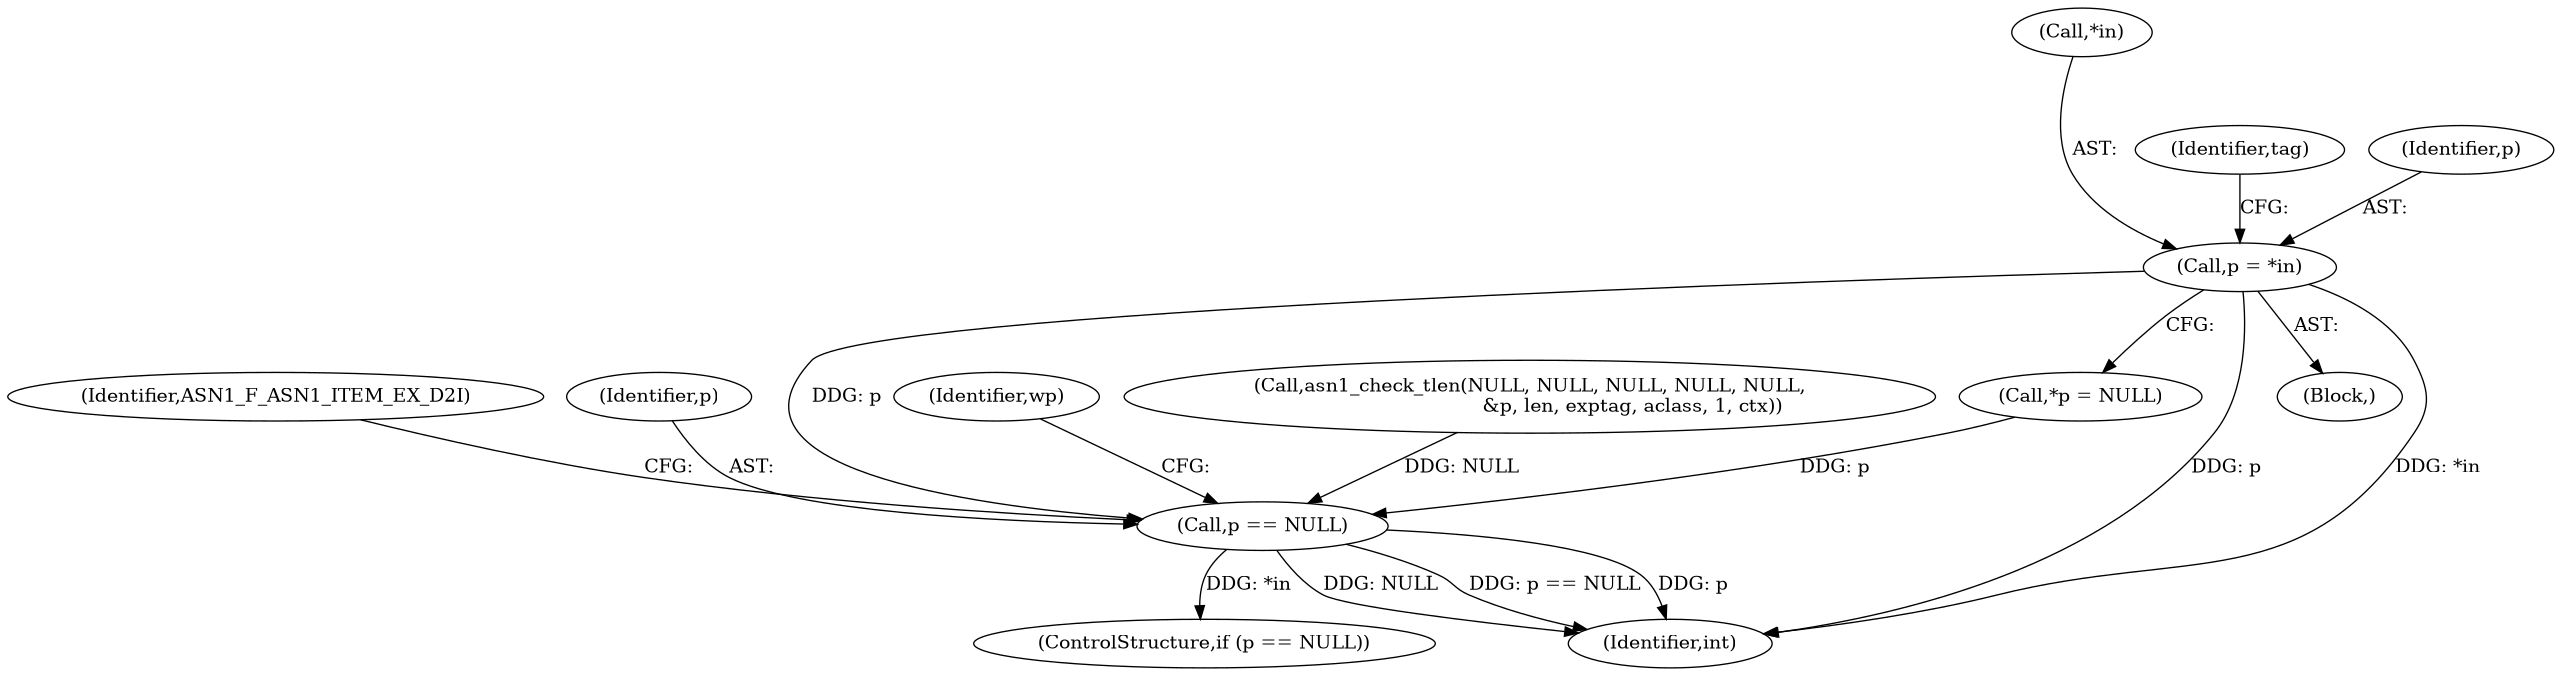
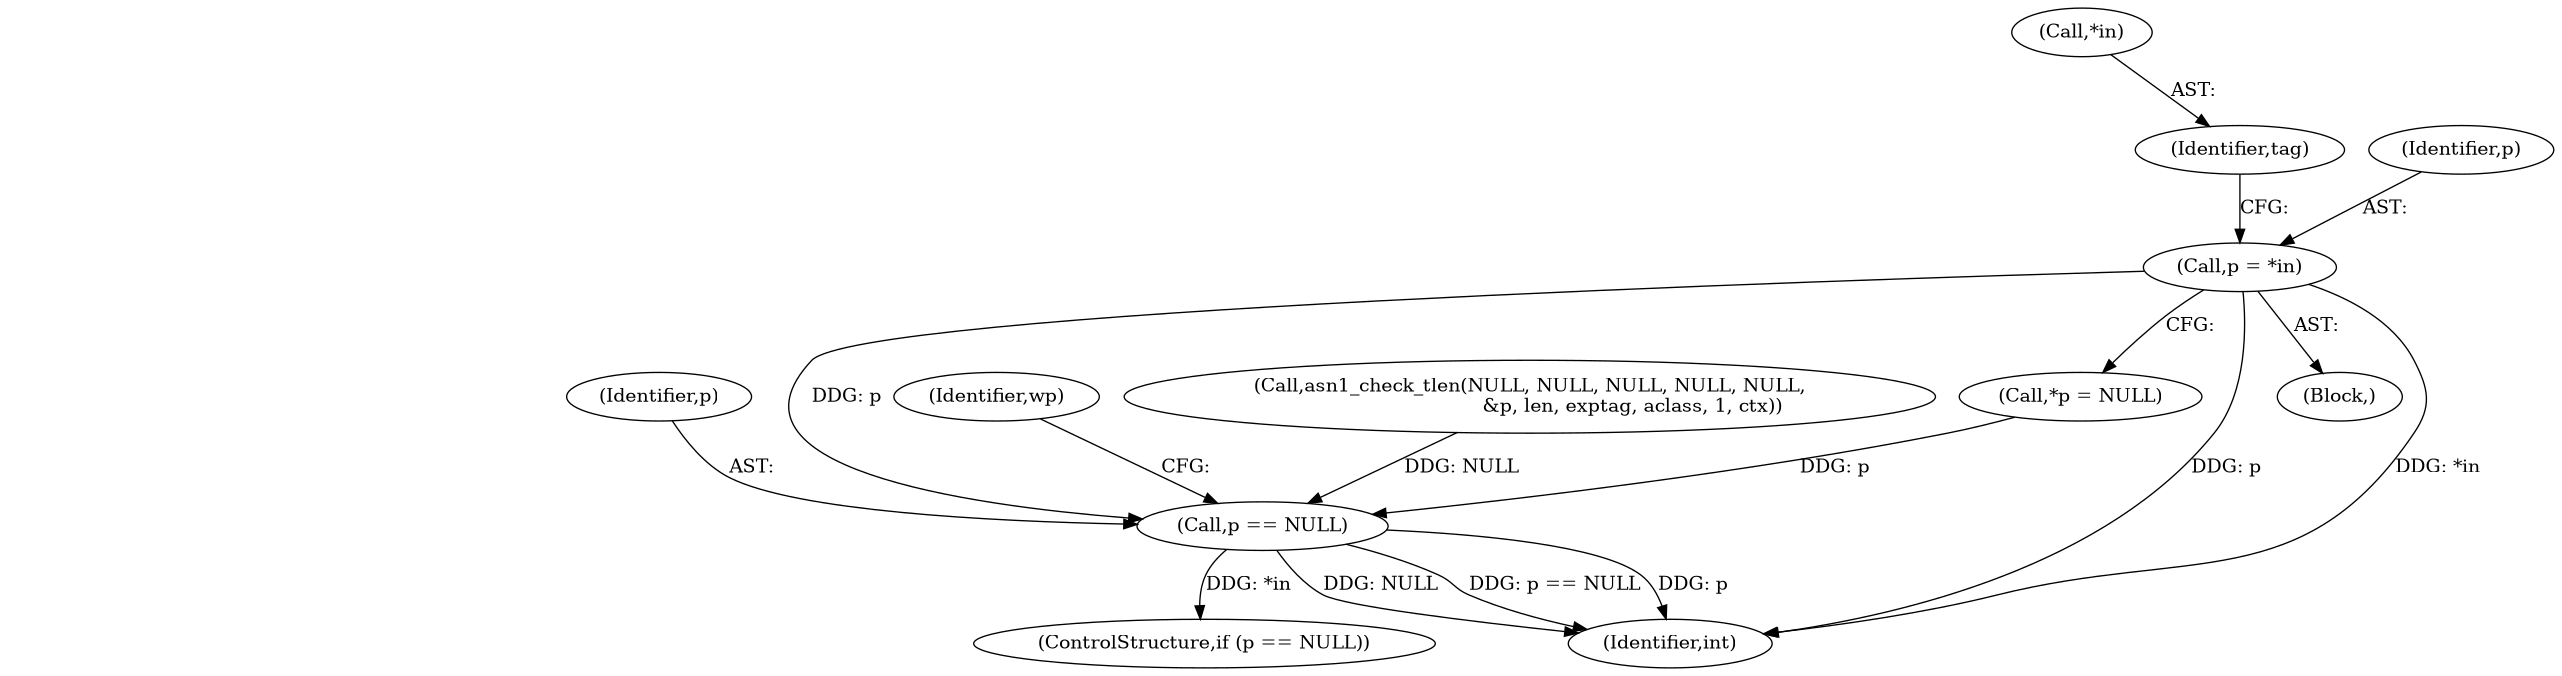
(2072, 172) -> (2155, 87)
(276, 397) -> none
